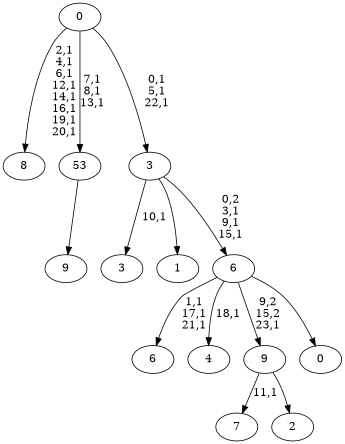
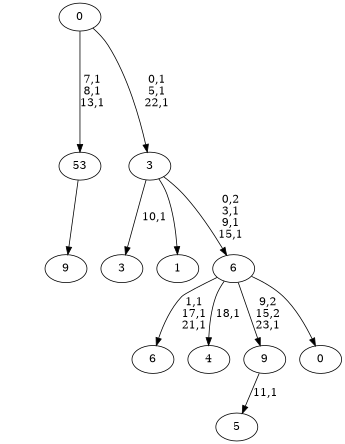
(24, 166) -> none
(237, 427) -> (237, 427)
(293, 427) -> none
